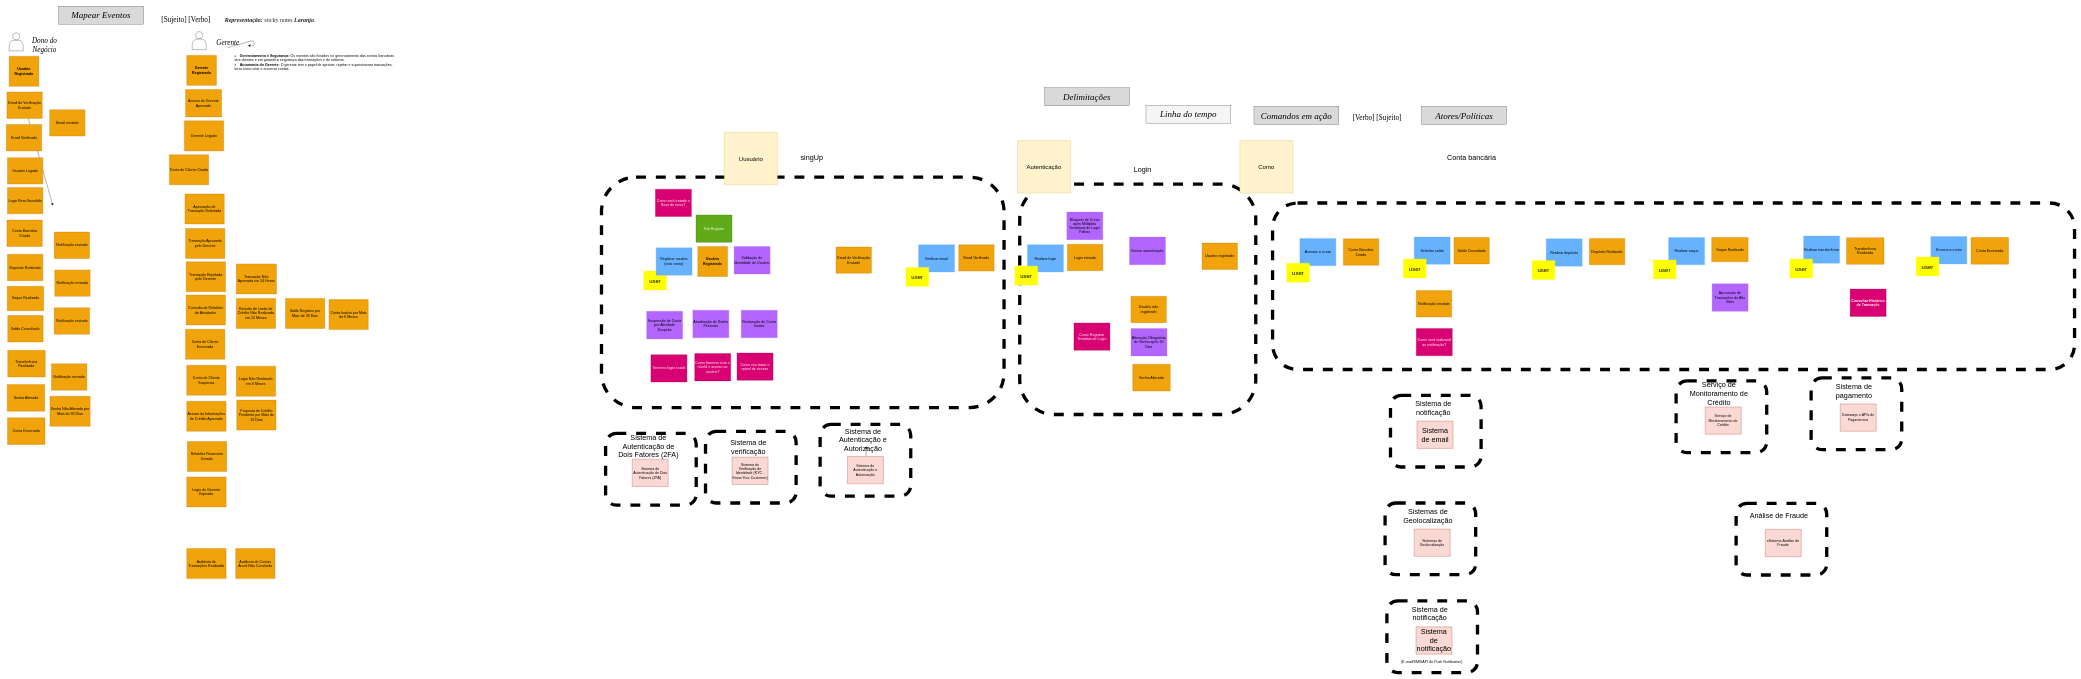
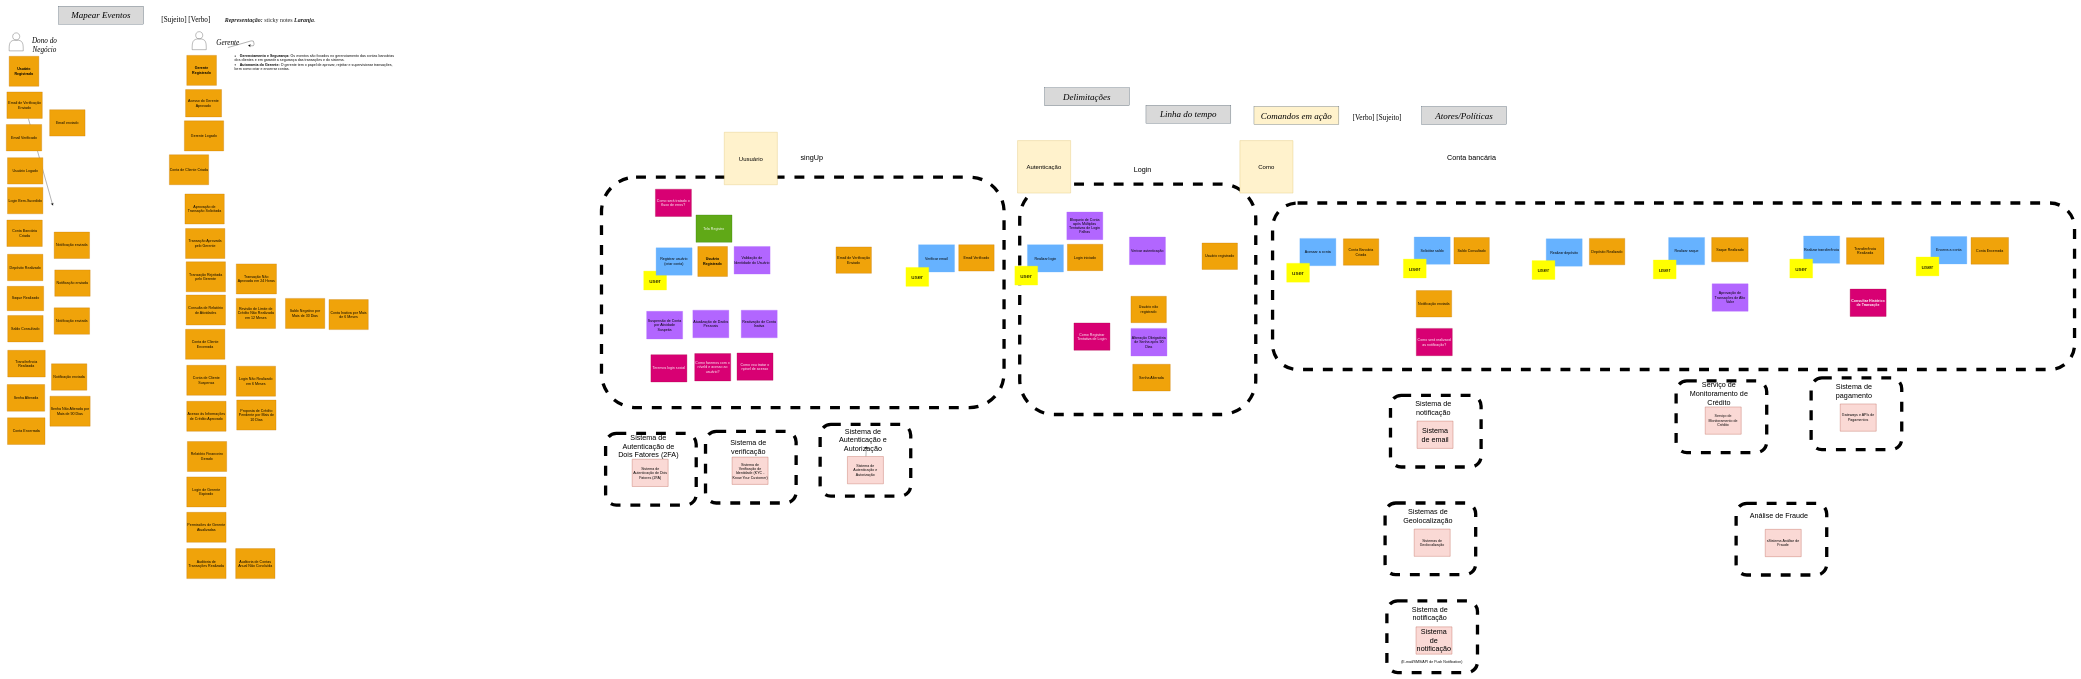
(1188, 114) -> (1188, 114)
(1296, 115) -> (1296, 115)
none -> (206, 527)
